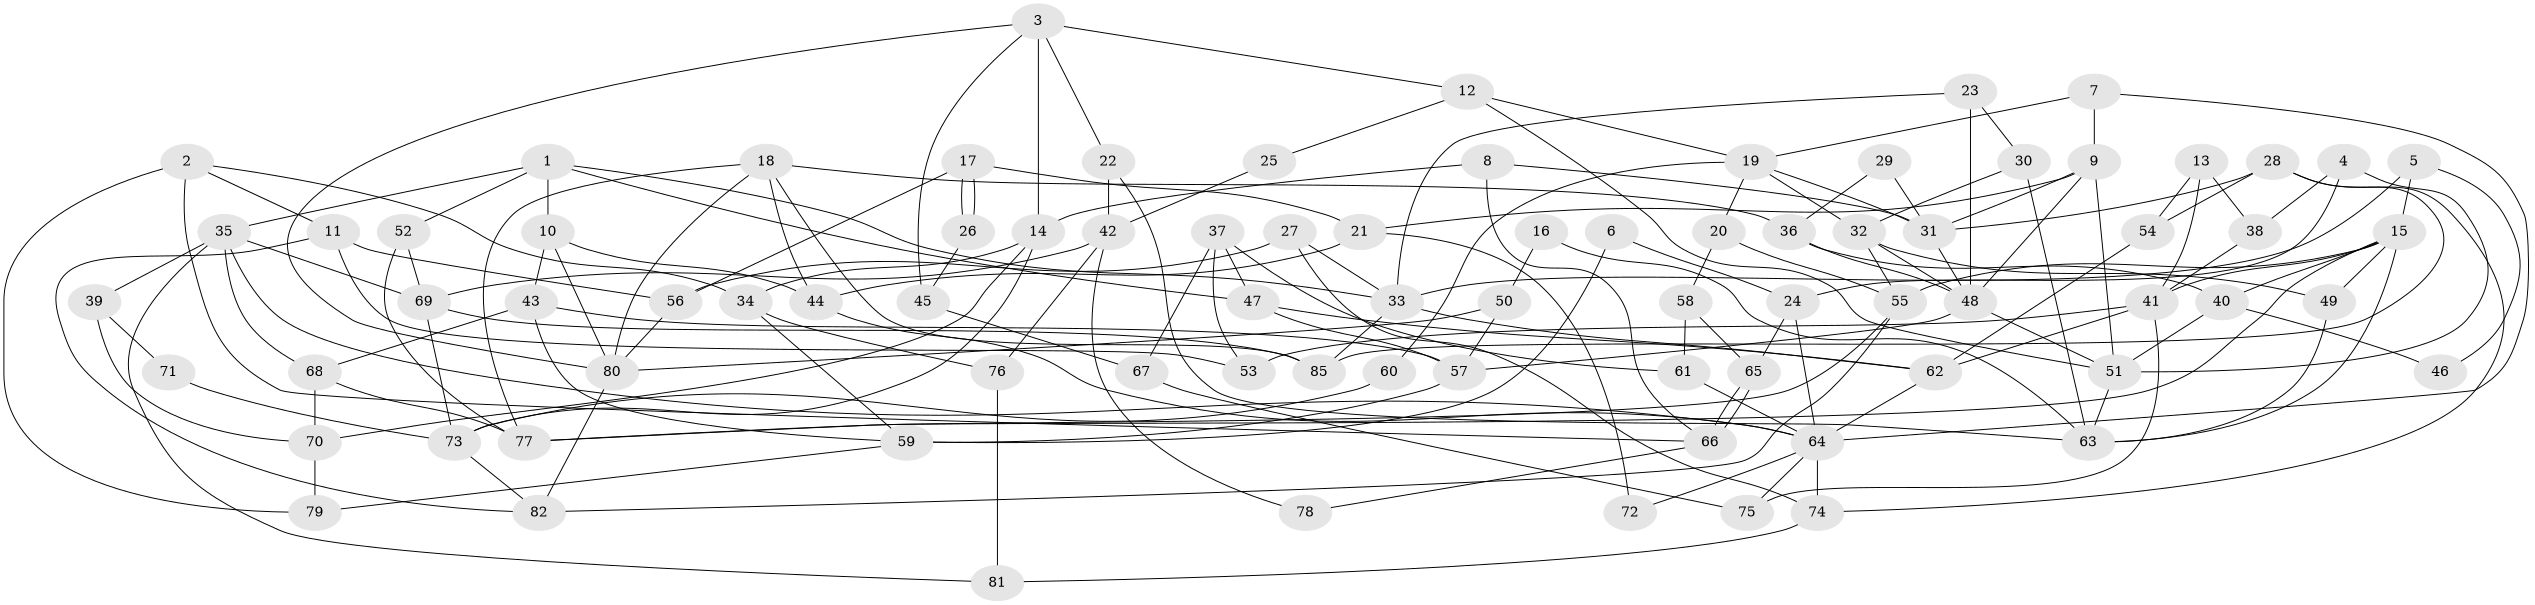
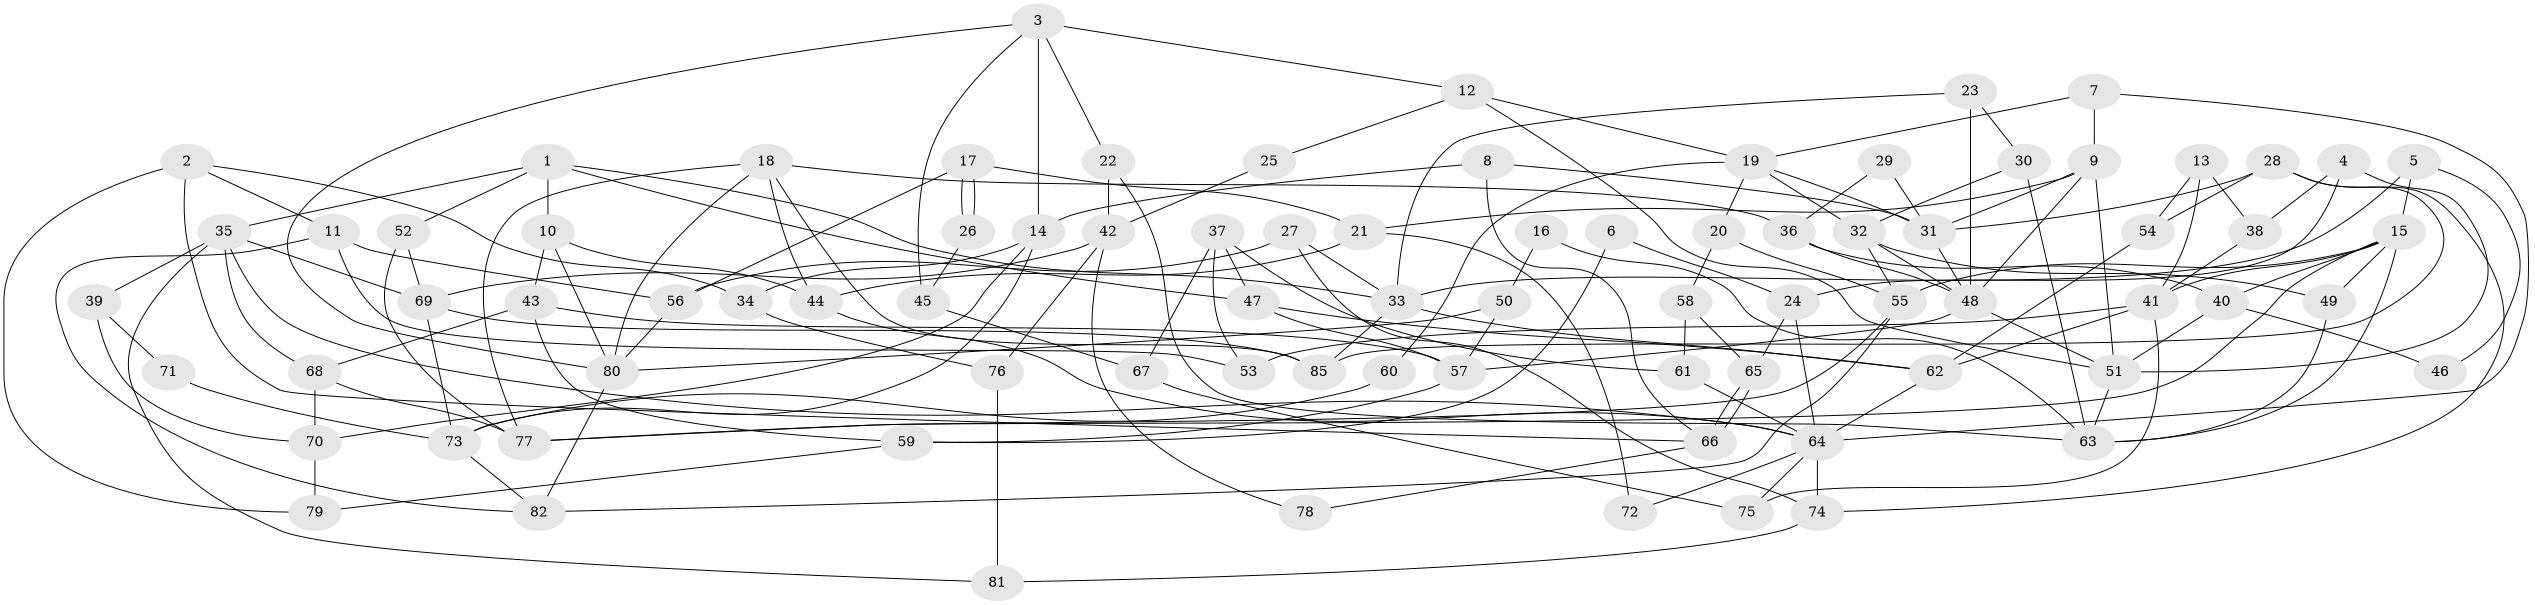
(826, 372) -> none
